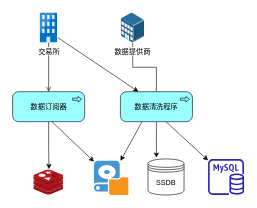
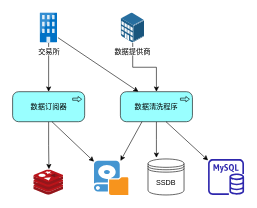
(49, 87) -> (49, 86)
(156, 87) -> (156, 86)
